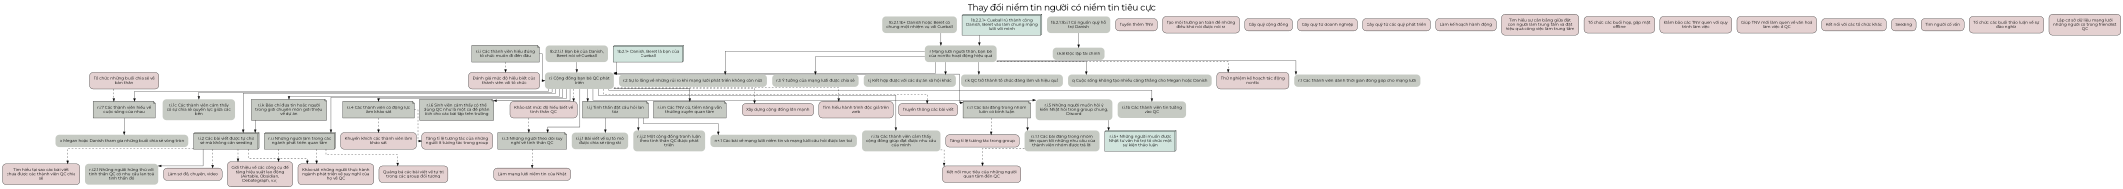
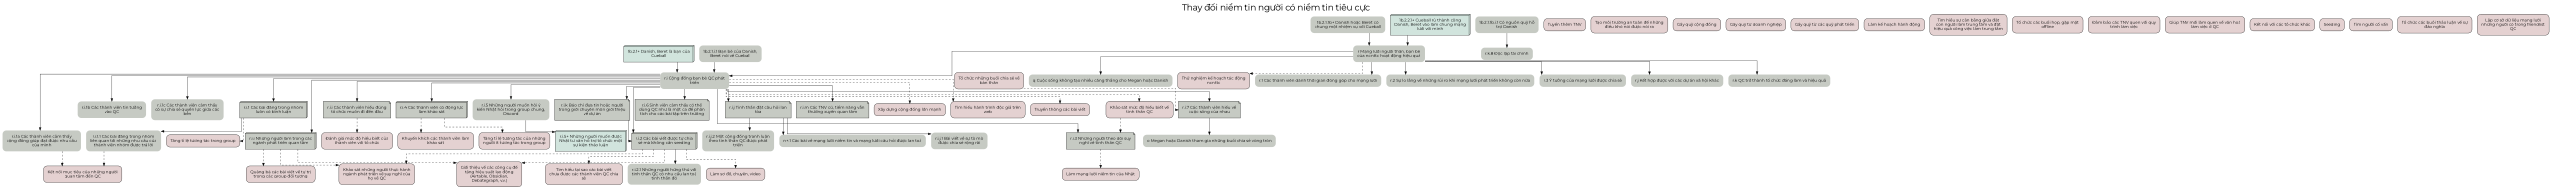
(542, 66) -> (500, 82)
(379, 110) -> (432, 110)
(997, 110) -> (274, 110)
